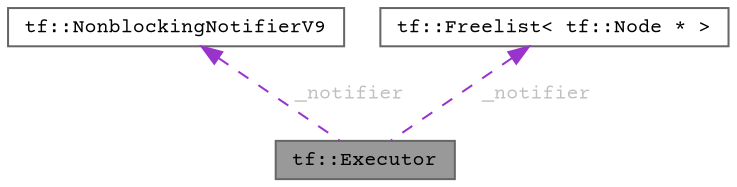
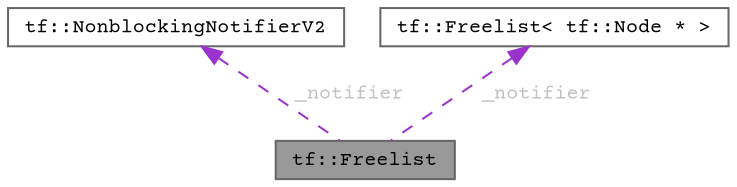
(176, 27) -> (176, 27)
(365, 160) -> (365, 160)
